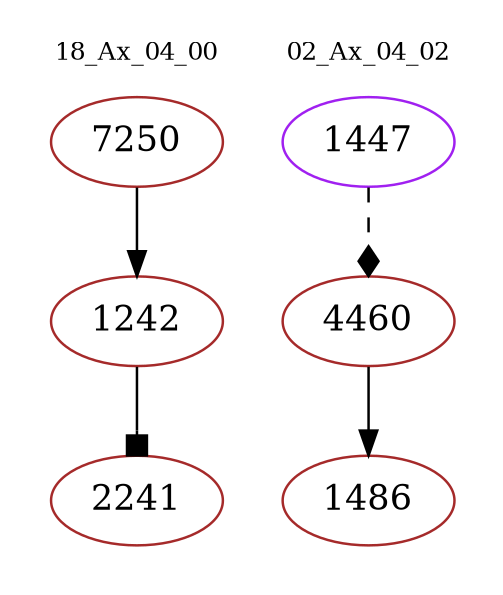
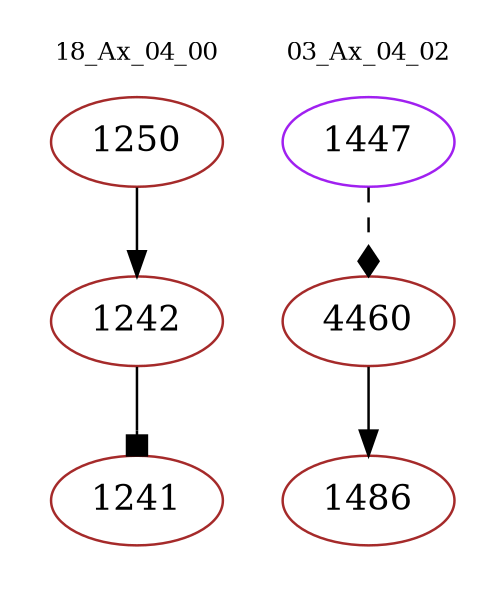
(369, 54) -> (369, 54)
(137, 142) -> (137, 142)
(137, 501) -> (137, 501)
